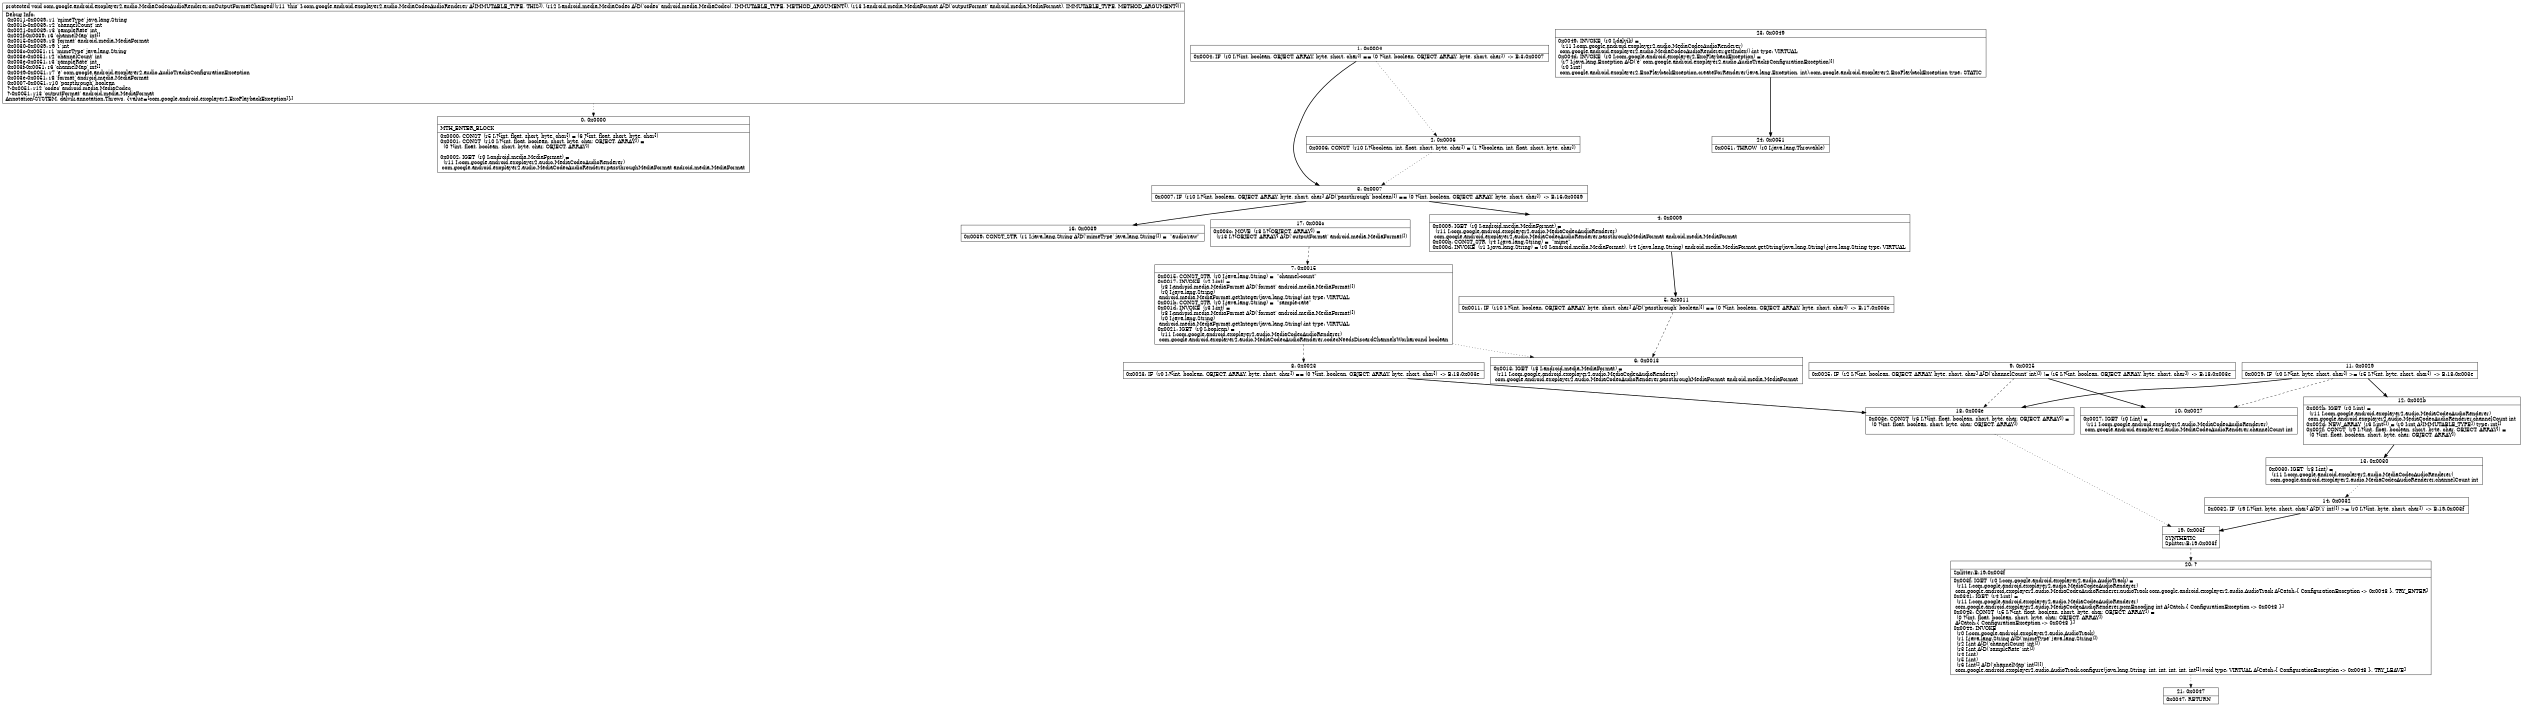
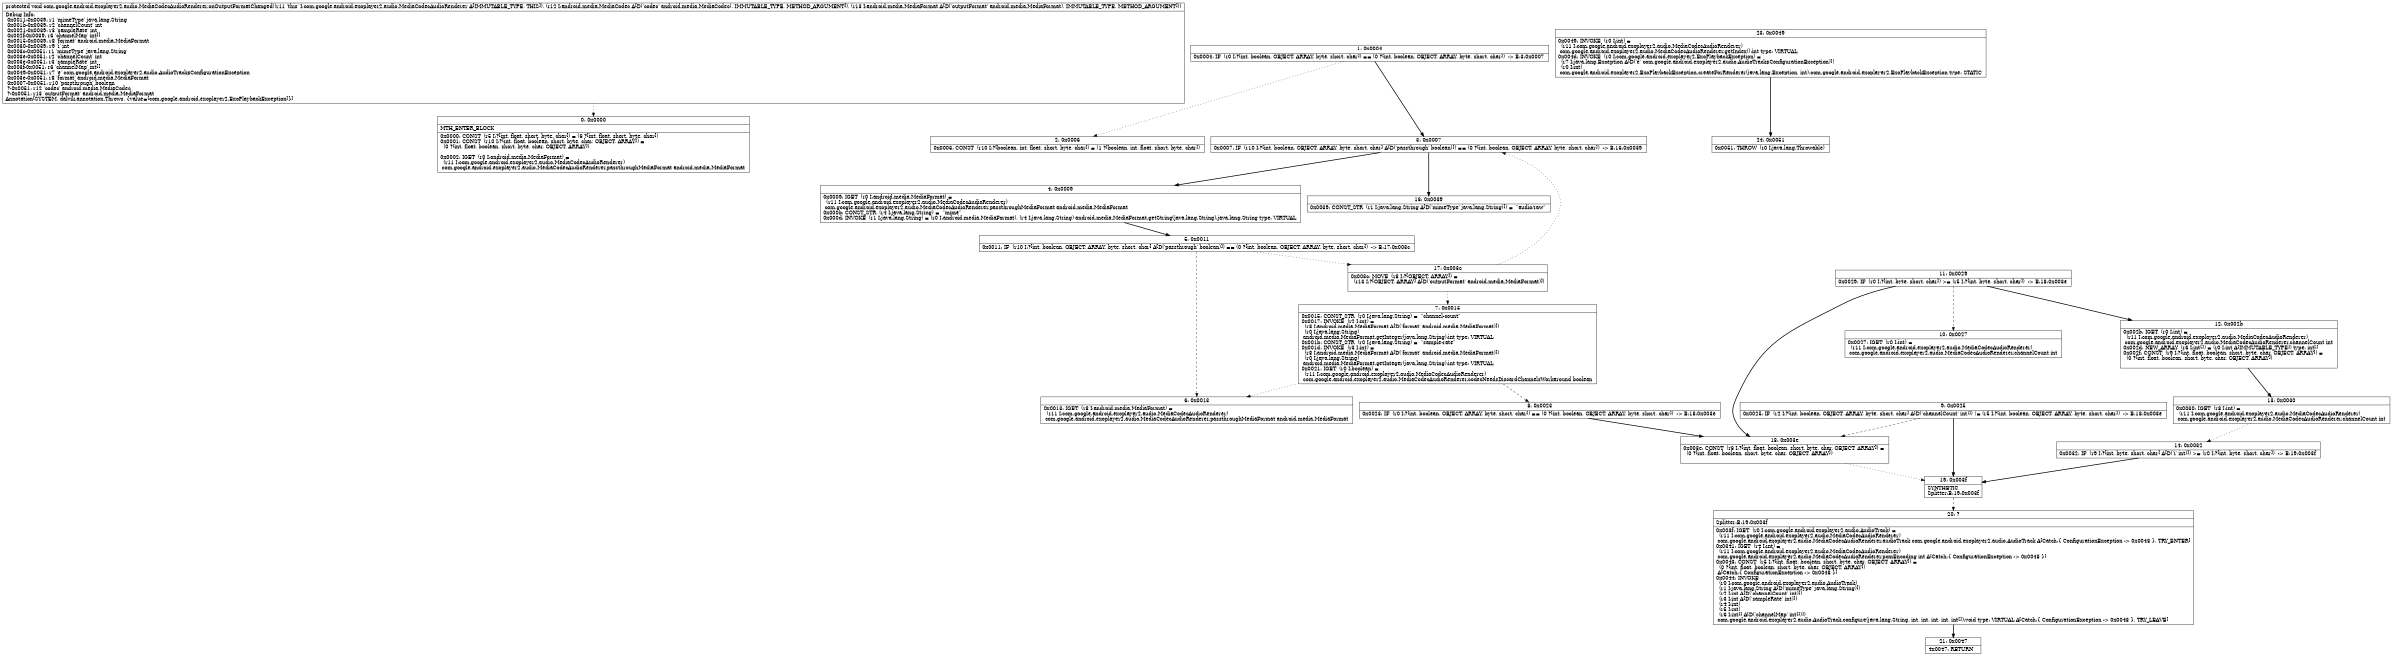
(1599, 41) -> (1595, 41)
(1408, 168) -> (1559, 210)
(1308, 254) -> (1448, 296)
none -> (1301, 258)
(2093, 392) -> (1953, 446)
(2191, 680) -> (1953, 629)
(2191, 700) -> (1953, 650)
